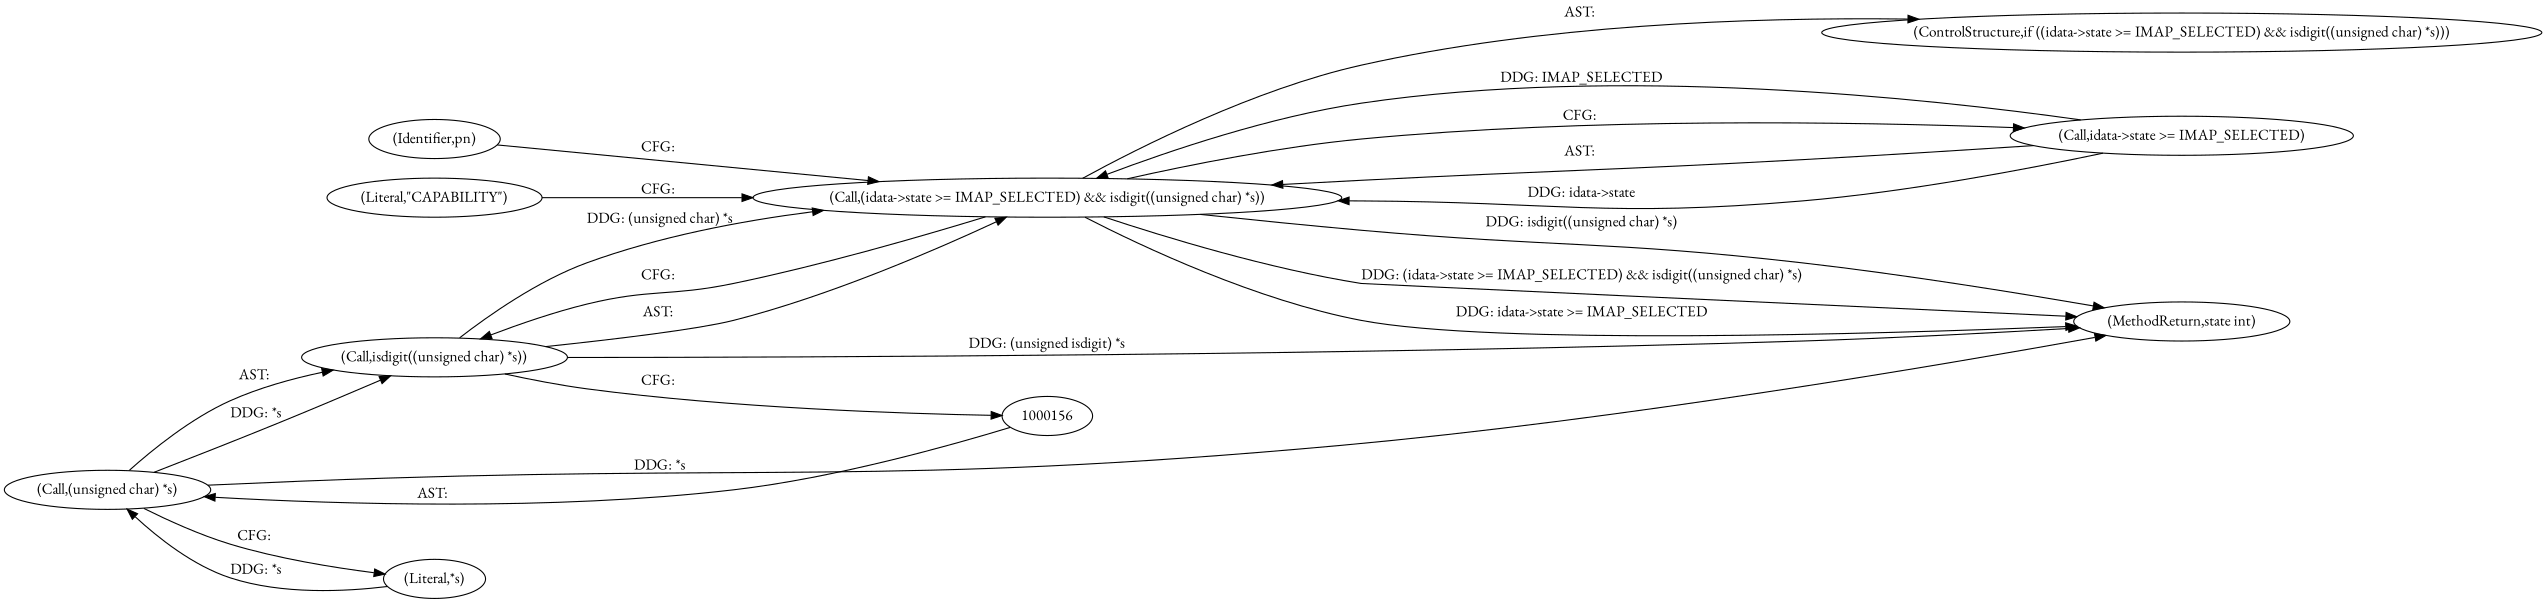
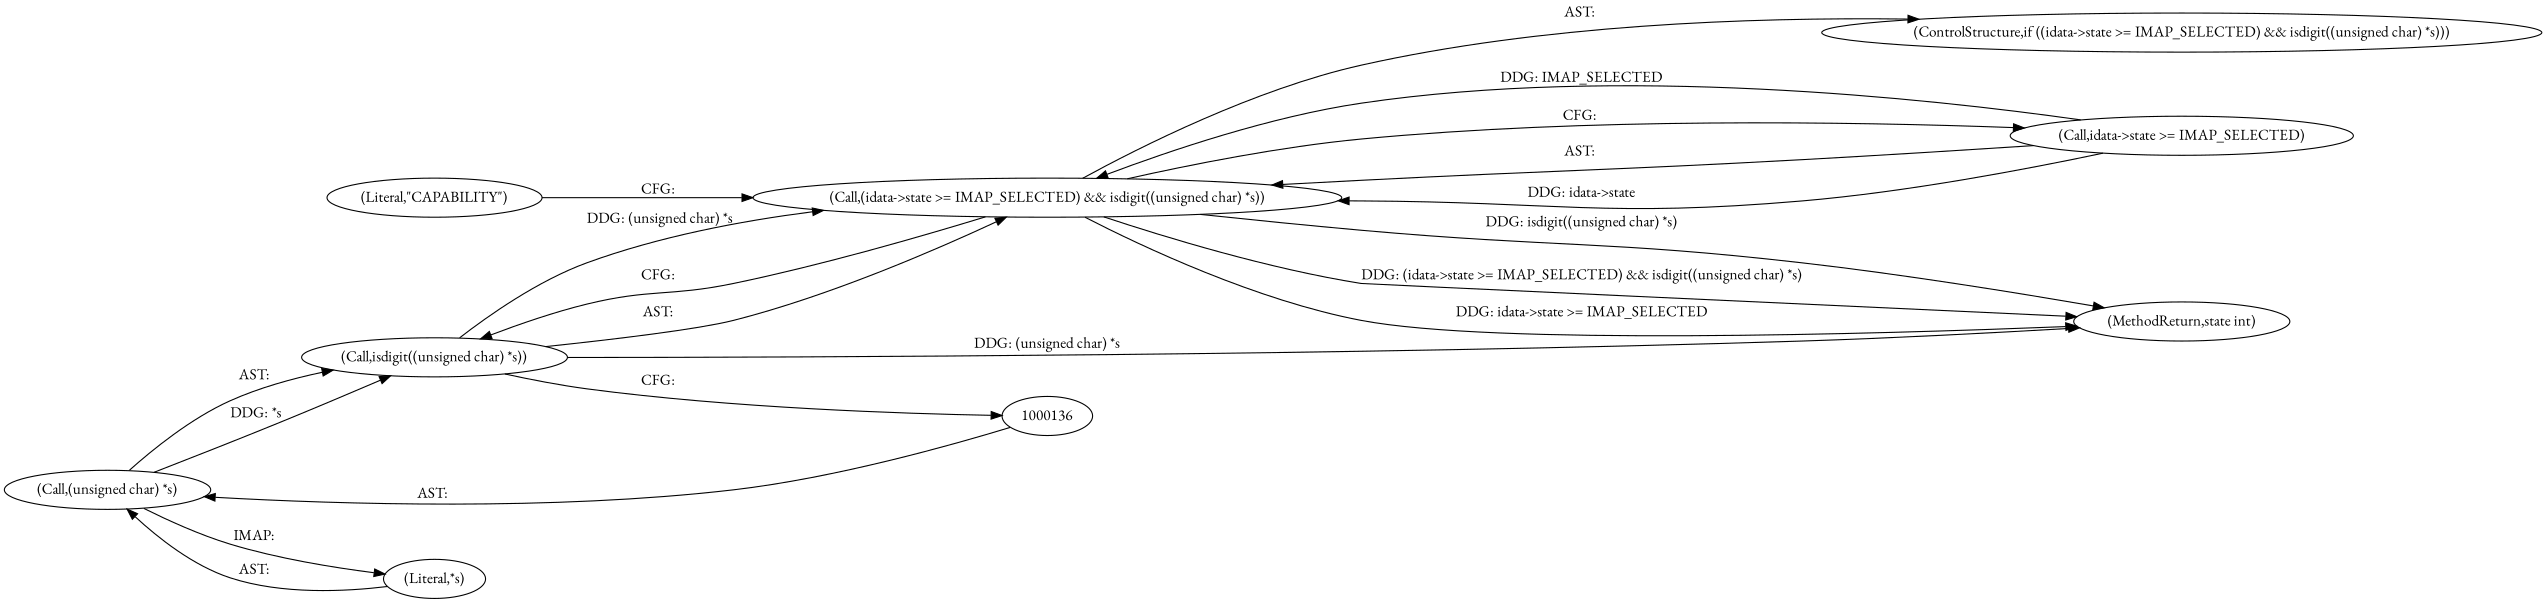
(435, 139) -> none
(1047, 344) -> (1047, 344)
(1047, 416) -> (1047, 416)
(1155, 460) -> none
(256, 536) -> (256, 536)
(256, 570) -> (256, 570)
